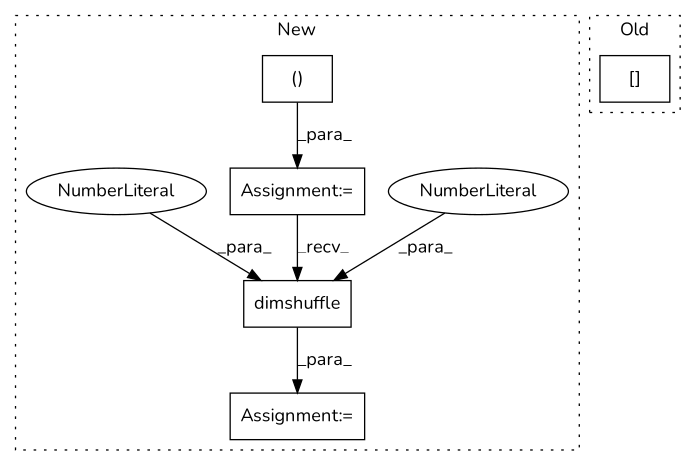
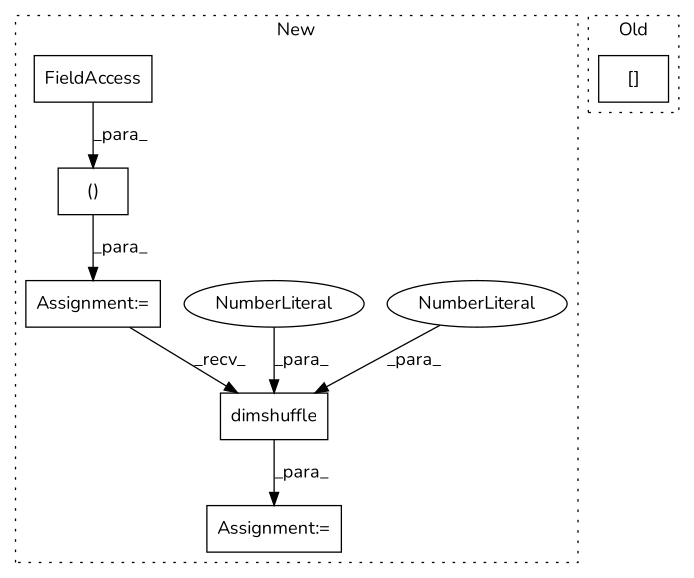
none -> (93, 79)
